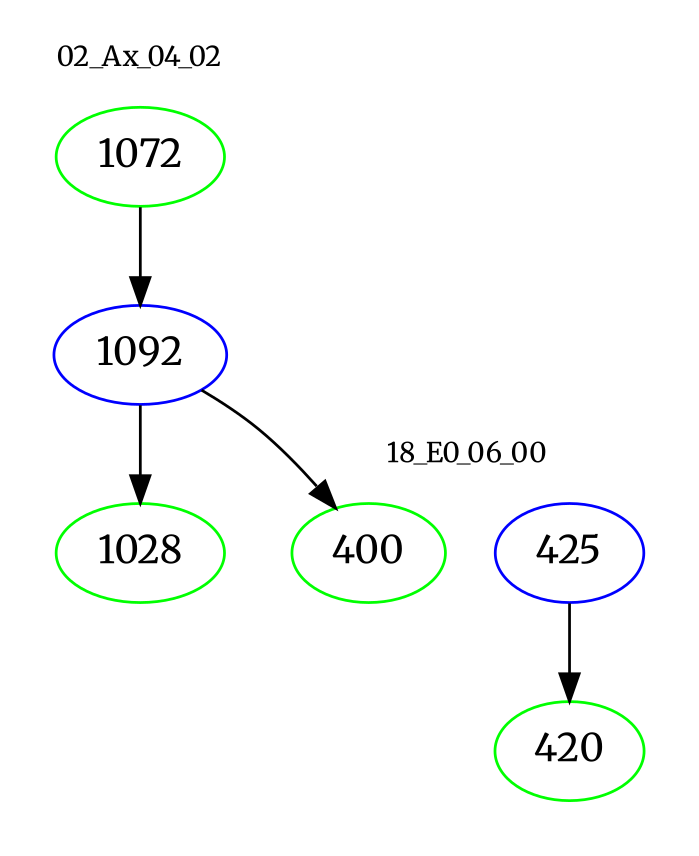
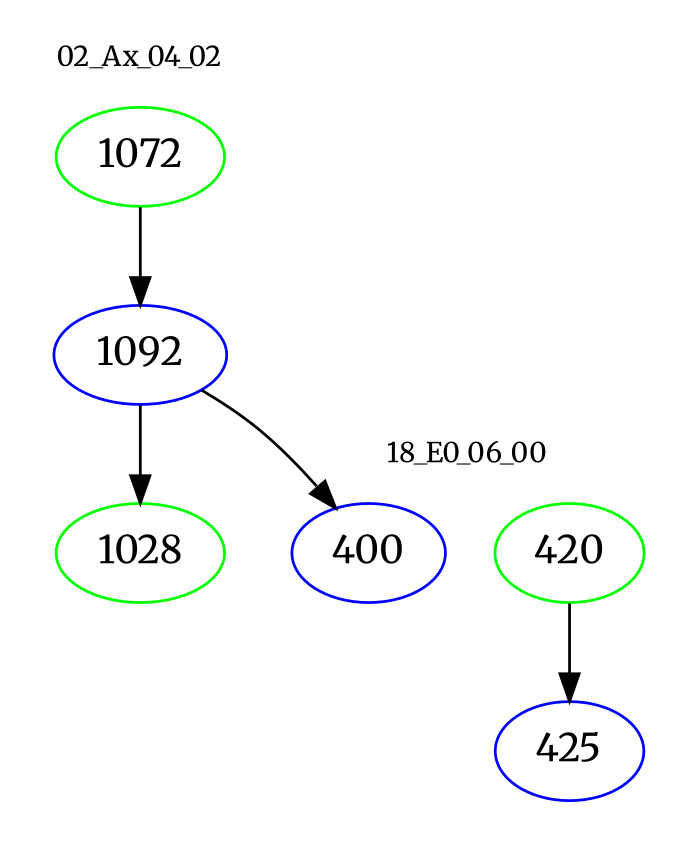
(369, 553) -> (369, 553)
(570, 639) -> (570, 639)
